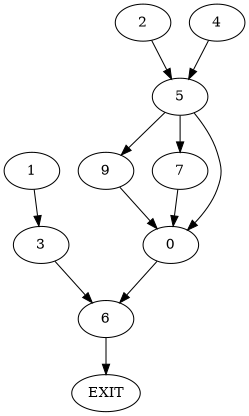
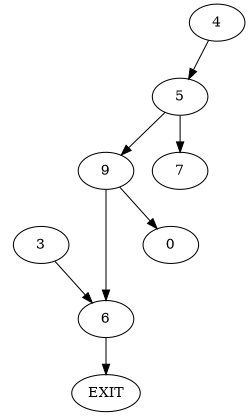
(143, 23) -> none
(221, 168) -> none
(32, 171) -> none
(176, 203) -> none
(142, 278) -> (106, 240)
